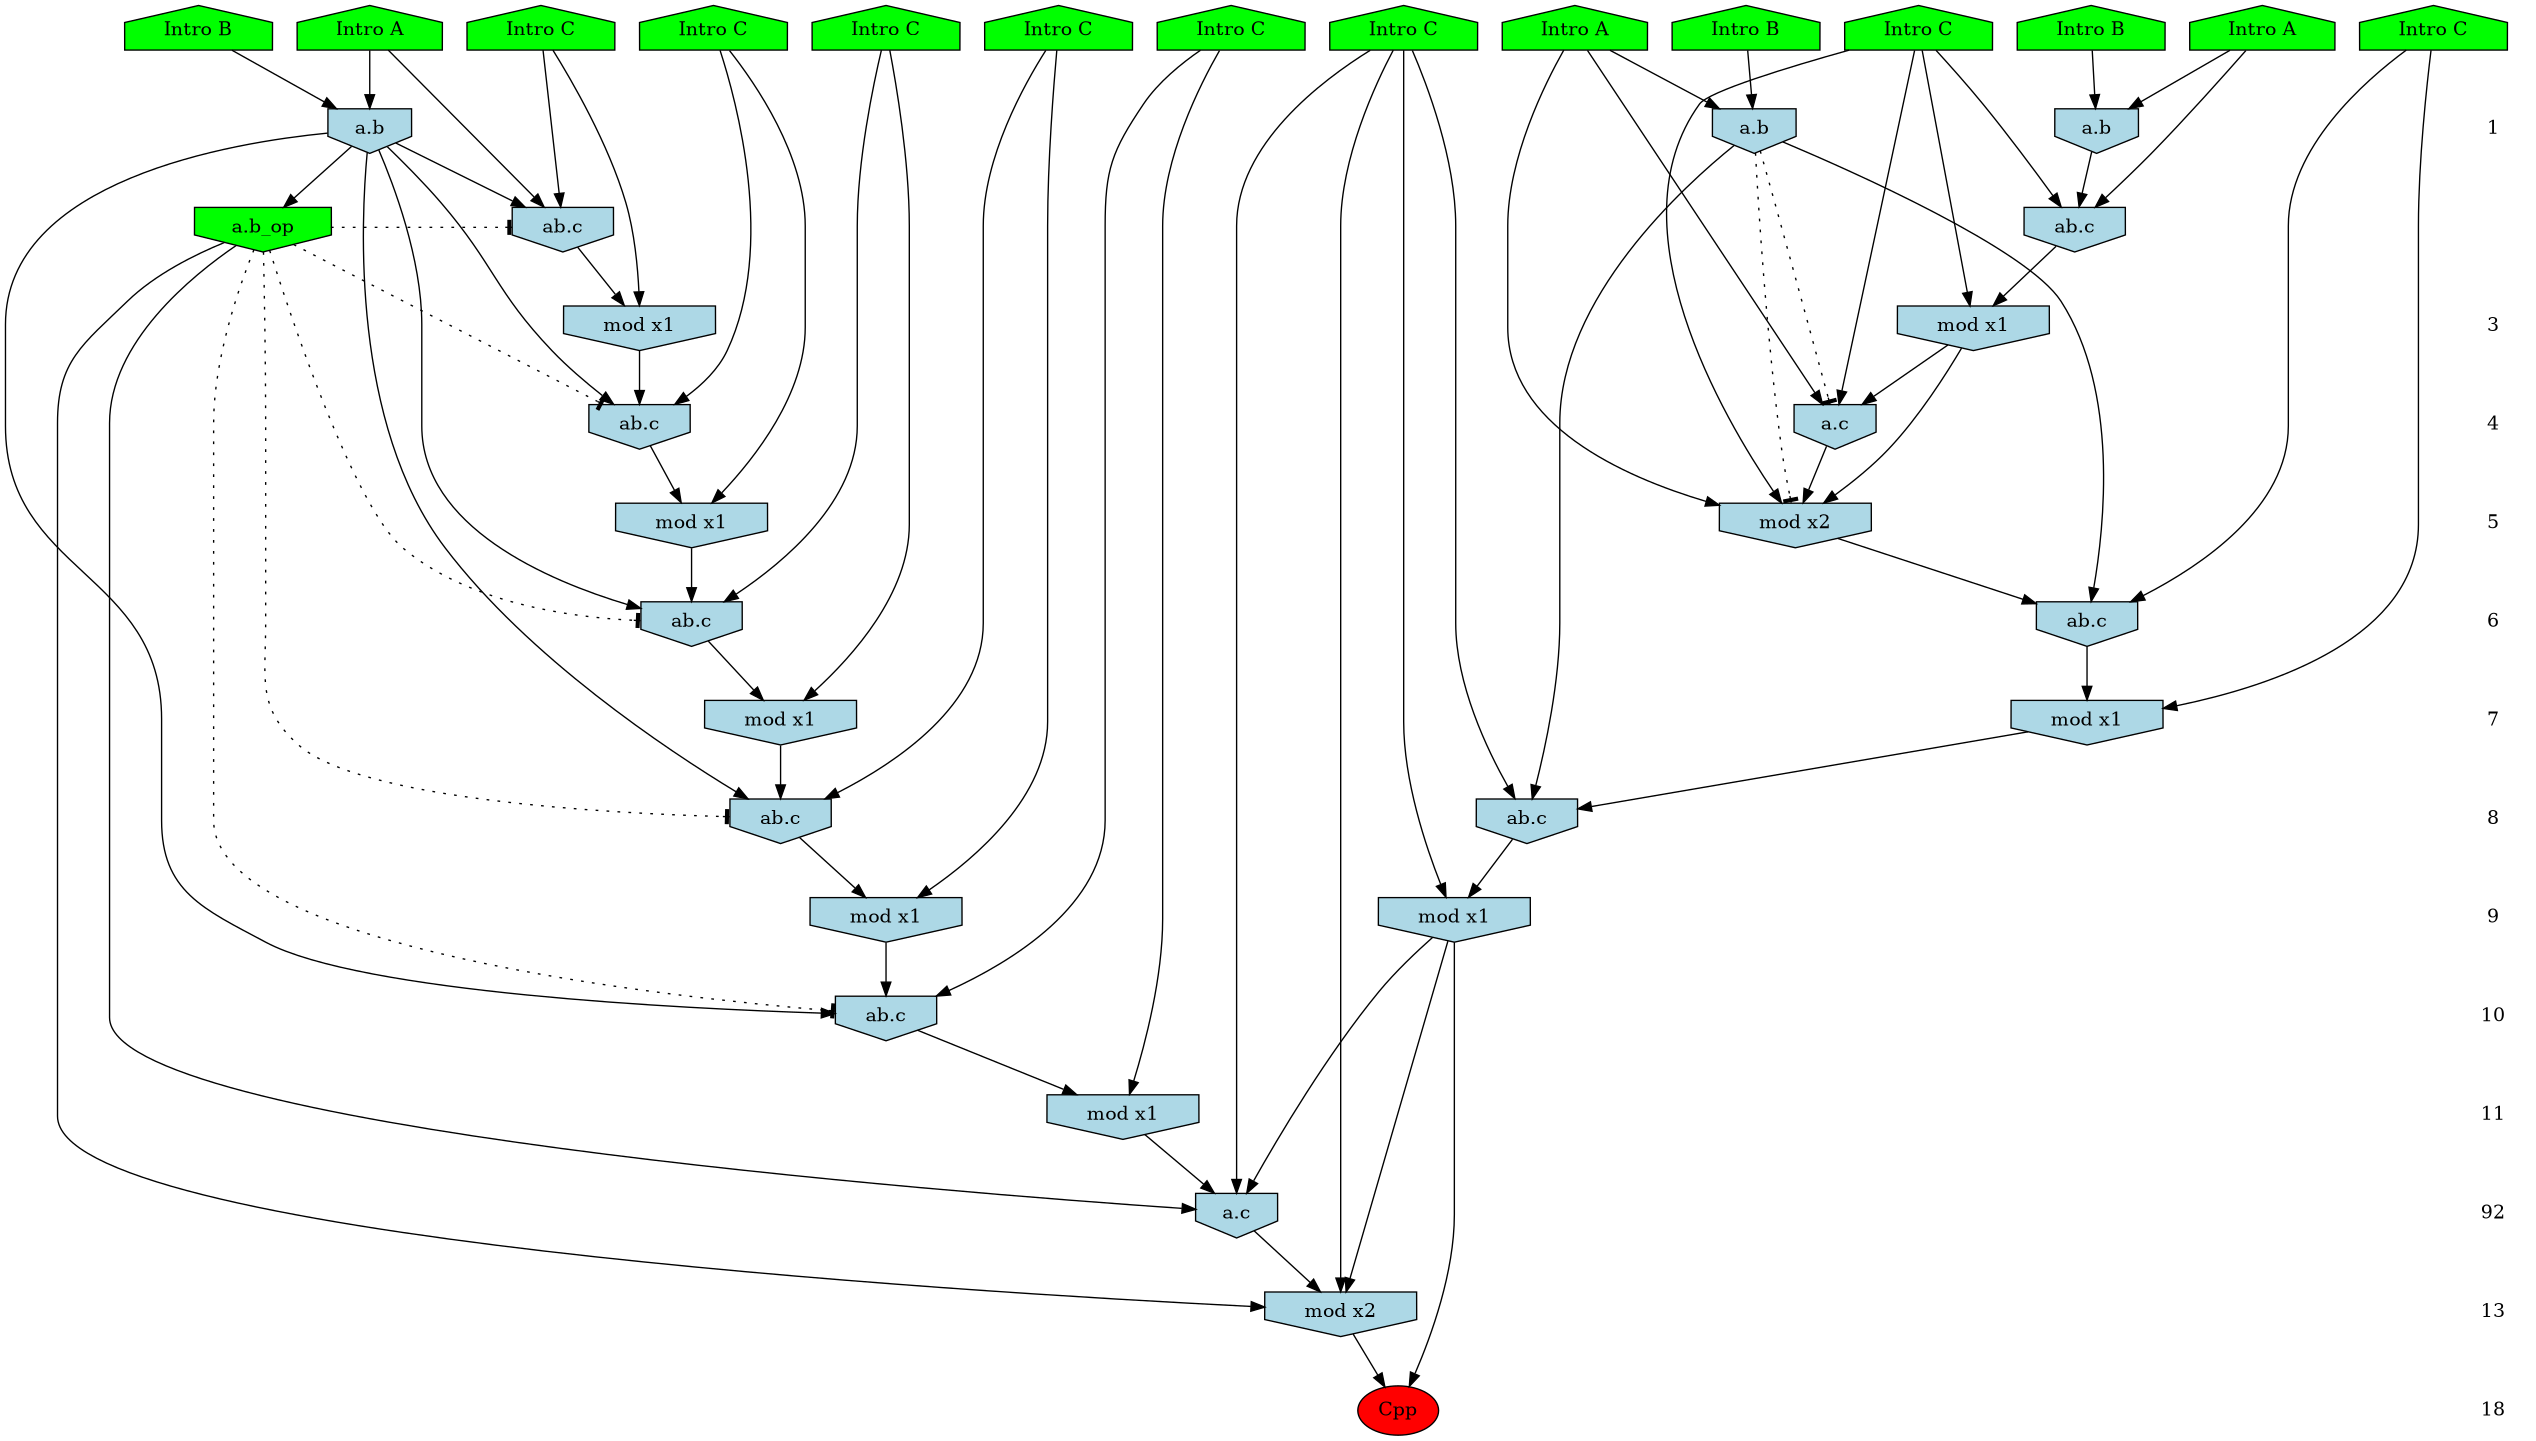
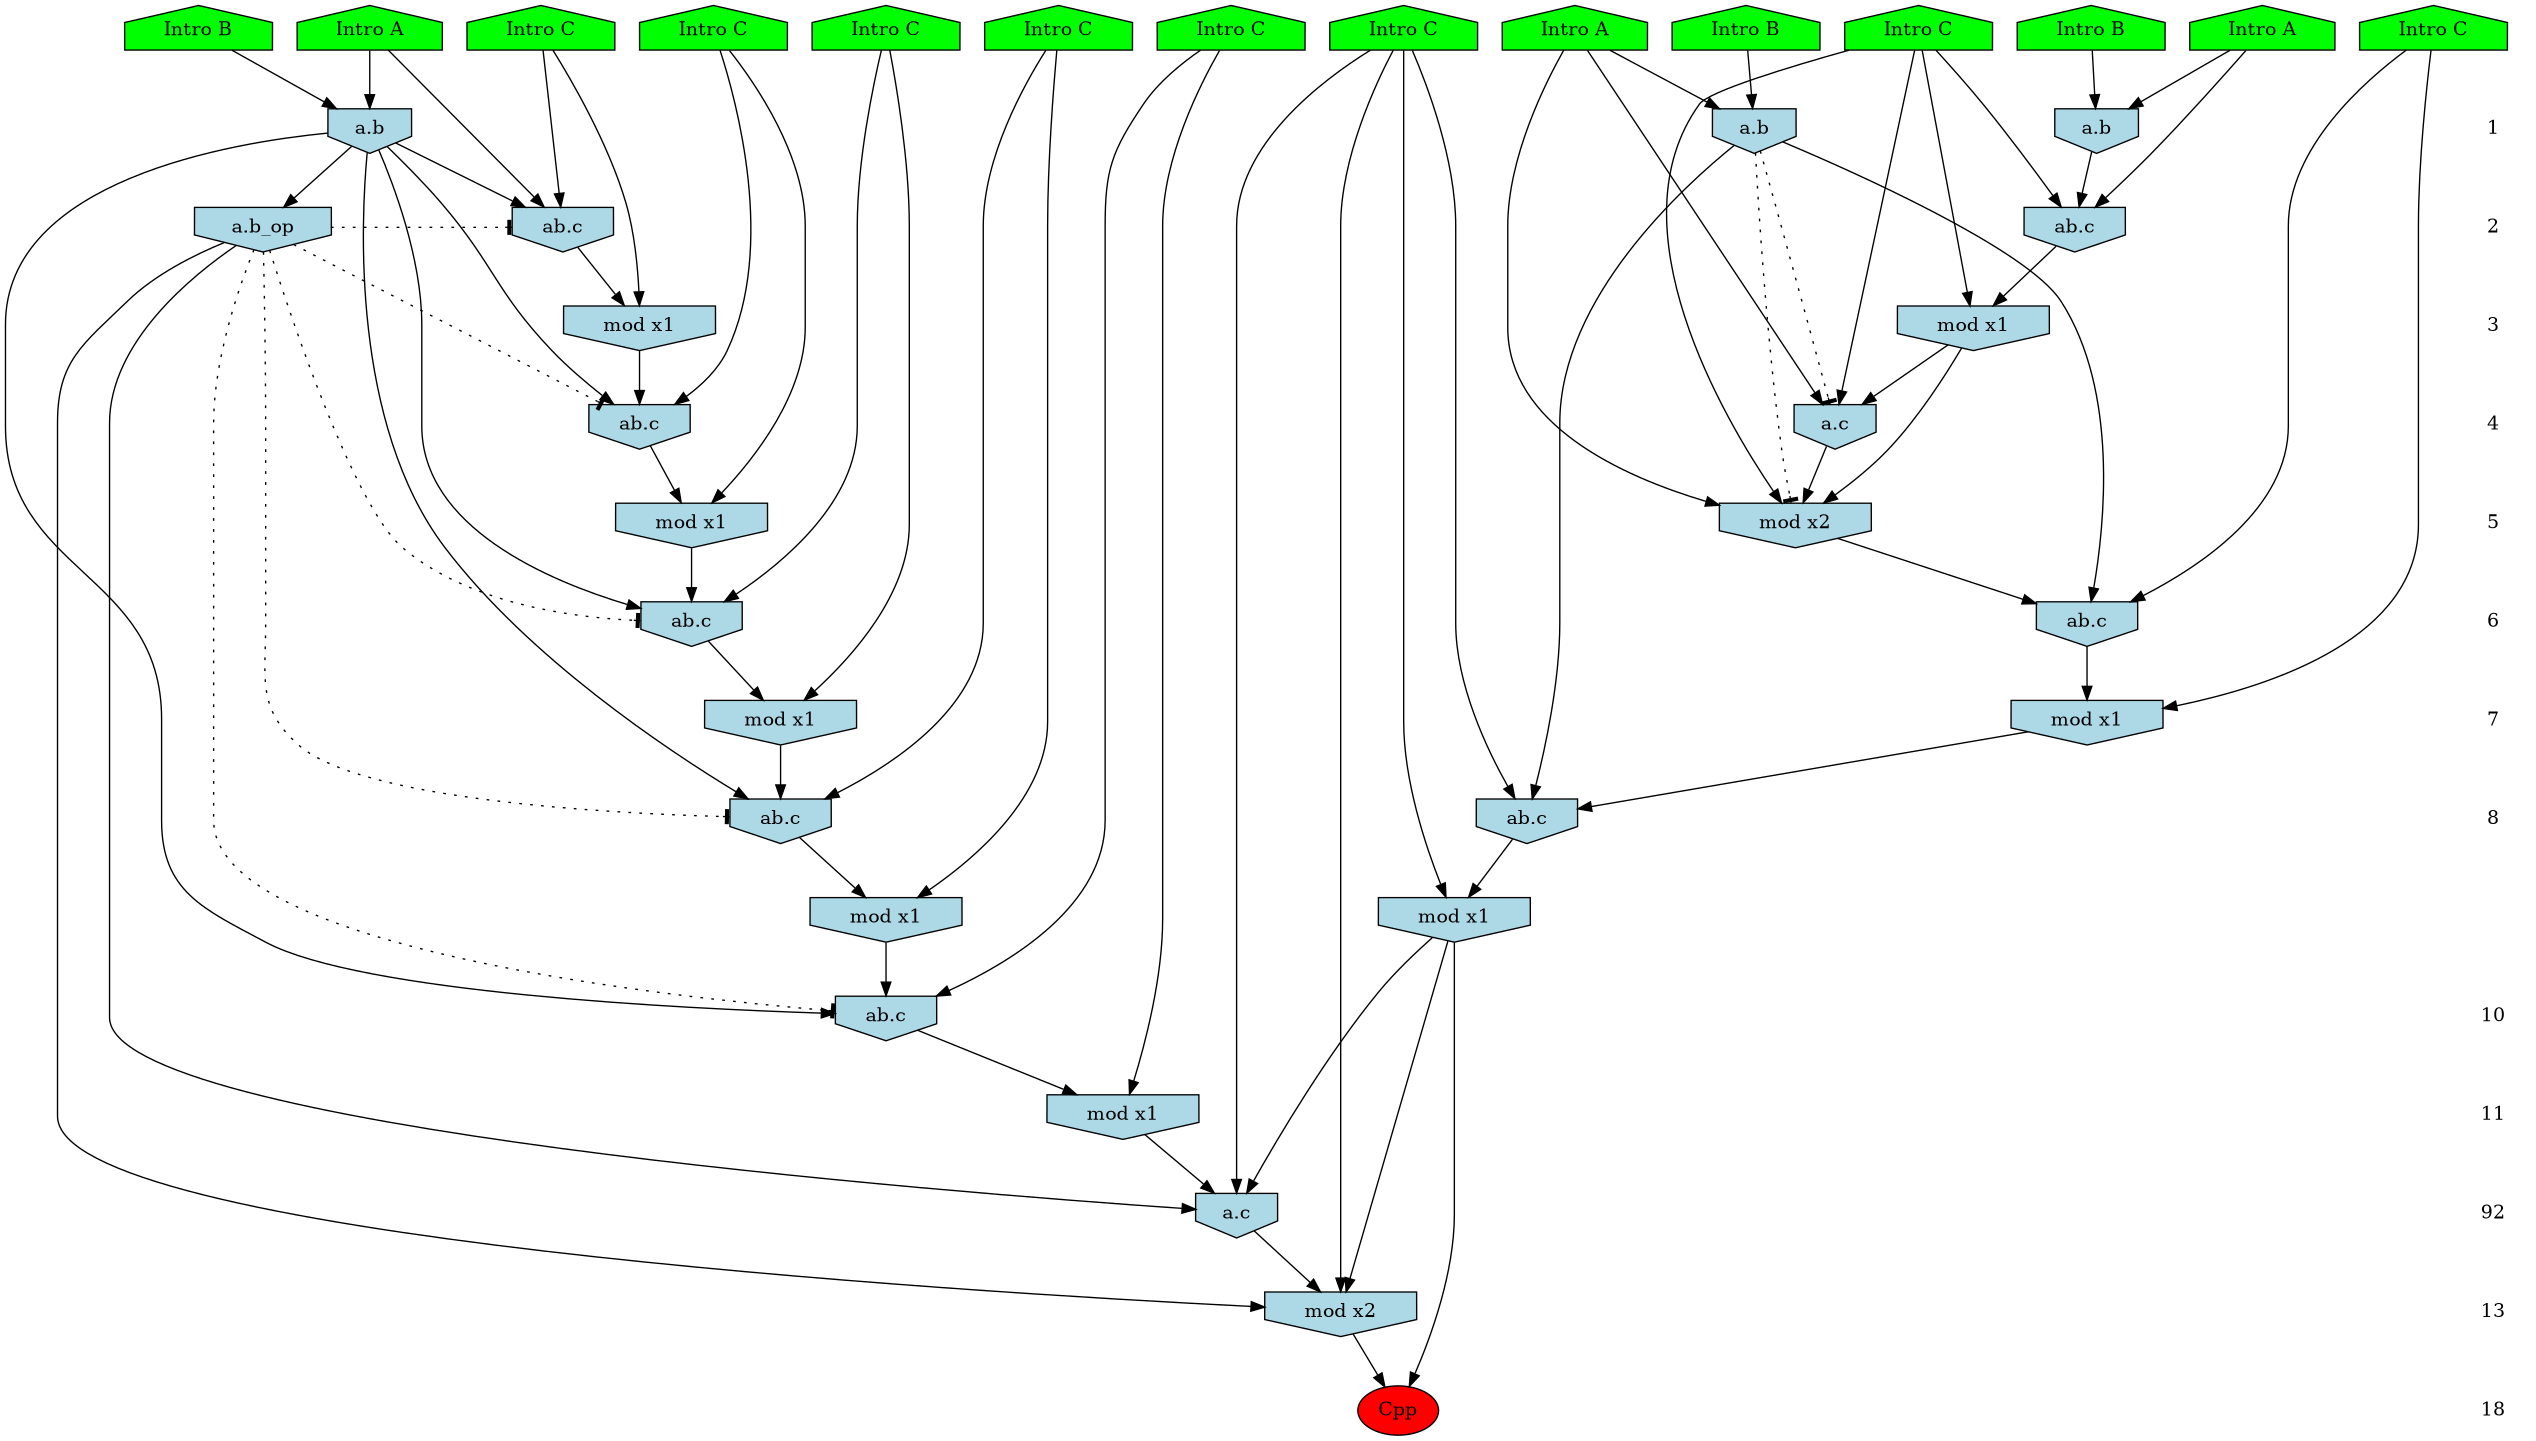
(263, 227) -> (263, 227)
none -> (2494, 227)
(2494, 918) -> none
